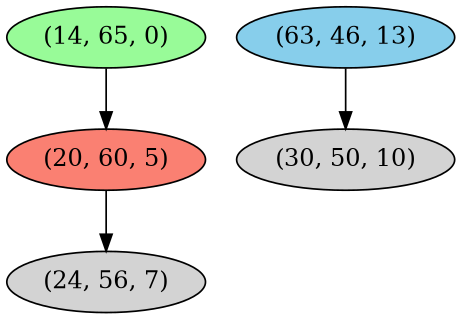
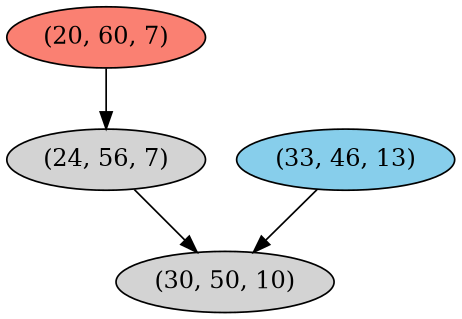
(106, 37) -> none
(346, 37) -> (346, 160)
(106, 160) -> (106, 37)
none -> (160, 215)
